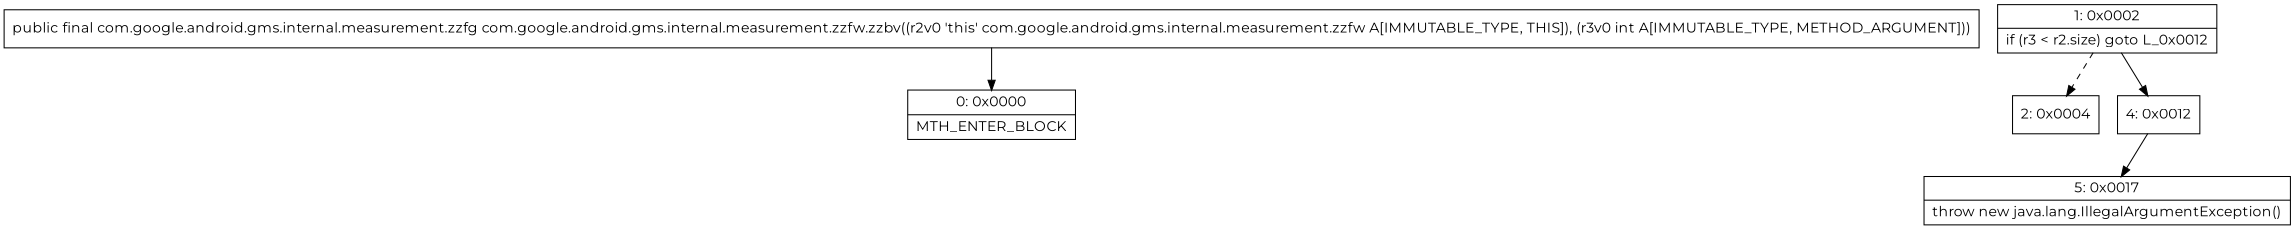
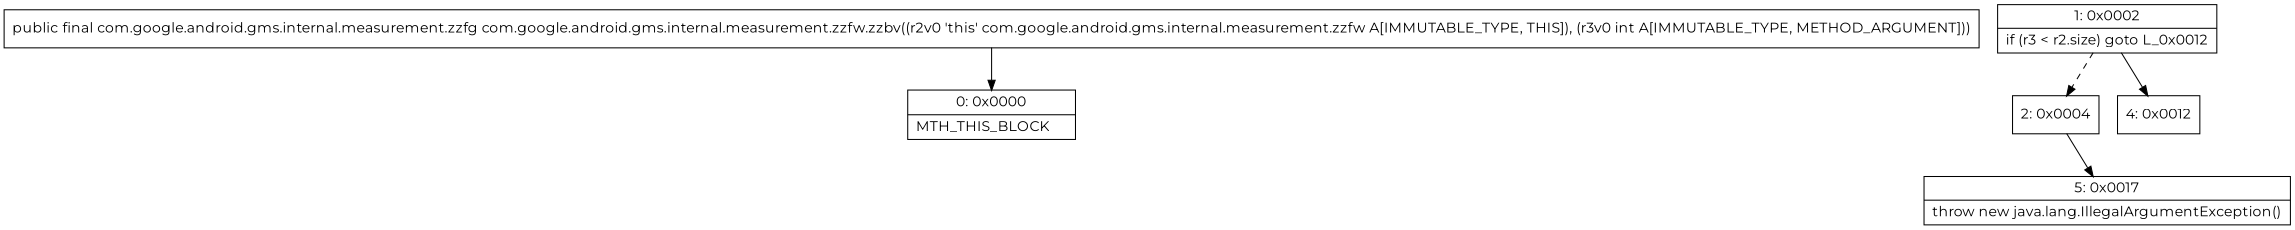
(992, 127) -> (983, 127)
(2137, 151) -> (2077, 151)
